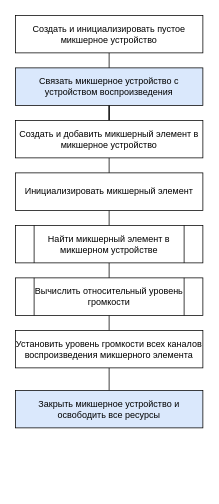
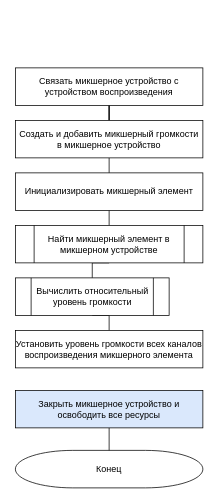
(109, 34) -> none
(109, 60) -> none
(109, 87) -> (109, 87)
(109, 139) -> (109, 139)
(109, 297) -> (92, 297)
(109, 379) -> none
none -> (109, 439)
none -> (109, 469)
